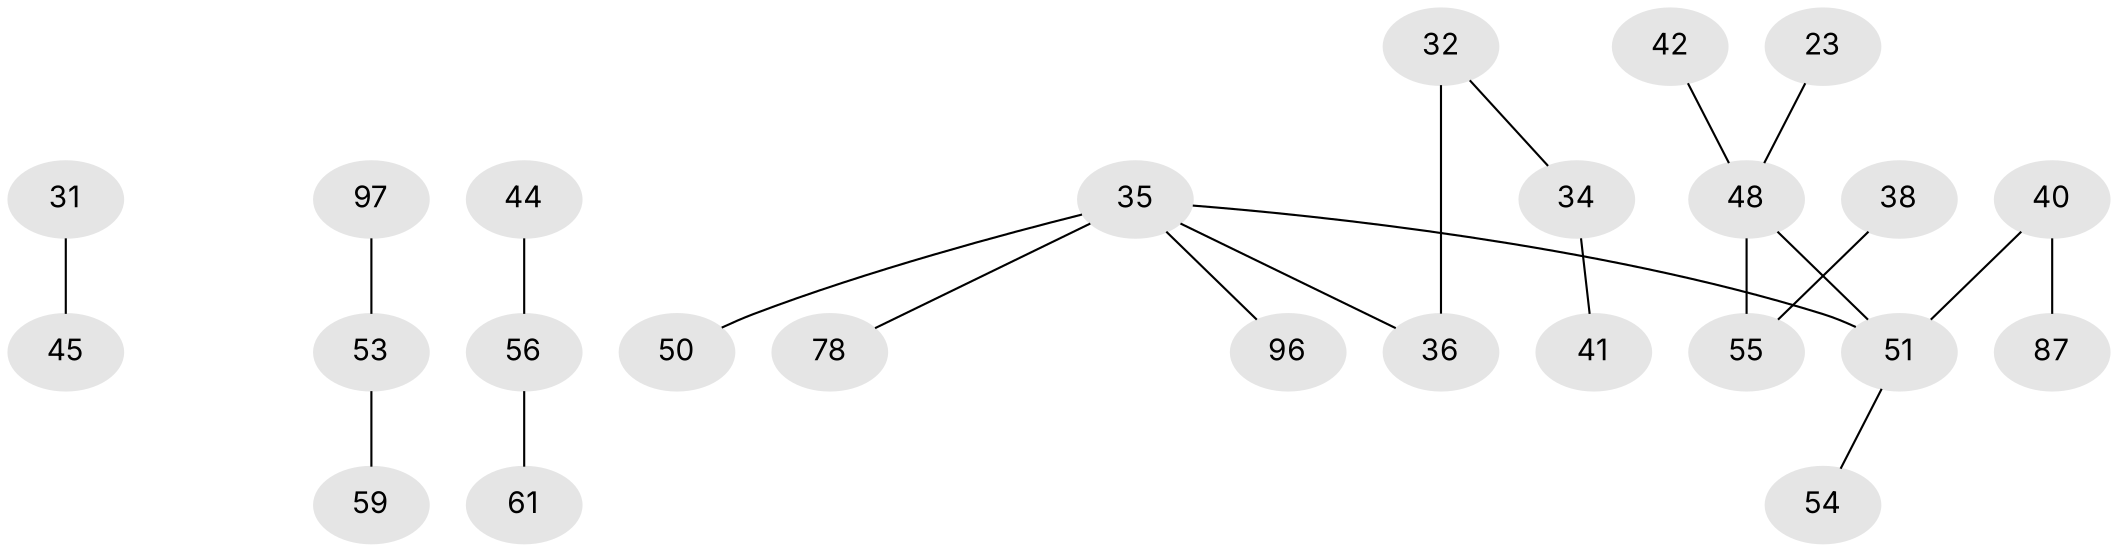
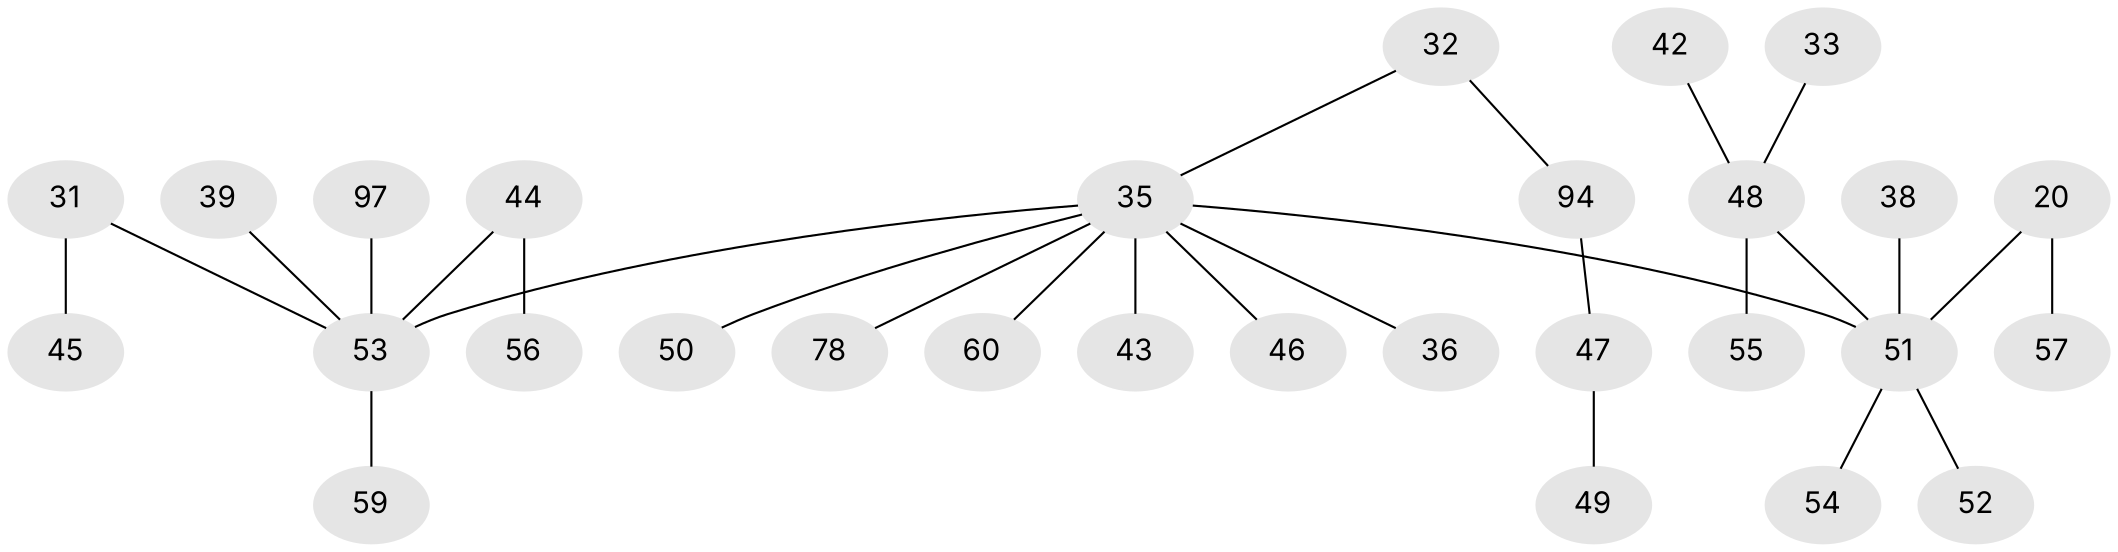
(1823, 47) -> (1823, 47)
none -> (219, 199)
(1441, 199) -> (1288, 123)
(1577, 199) -> (1577, 199)
(2052, 199) -> (2052, 199)
none -> (743, 247)
(1832, 267) -> (1899, 276)
none -> (219, 276)
none -> (448, 276)
none -> (983, 352)
none -> (1135, 352)
(1288, 352) -> (1288, 352)
(1594, 352) -> (1594, 352)
(2052, 352) -> (2052, 352)
(524, 505) -> none
none -> (1594, 505)
none -> (1976, 505)
